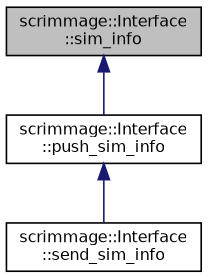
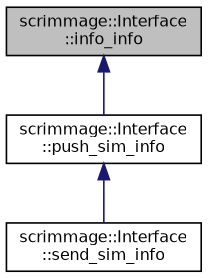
(104, 31) -> (104, 31)
